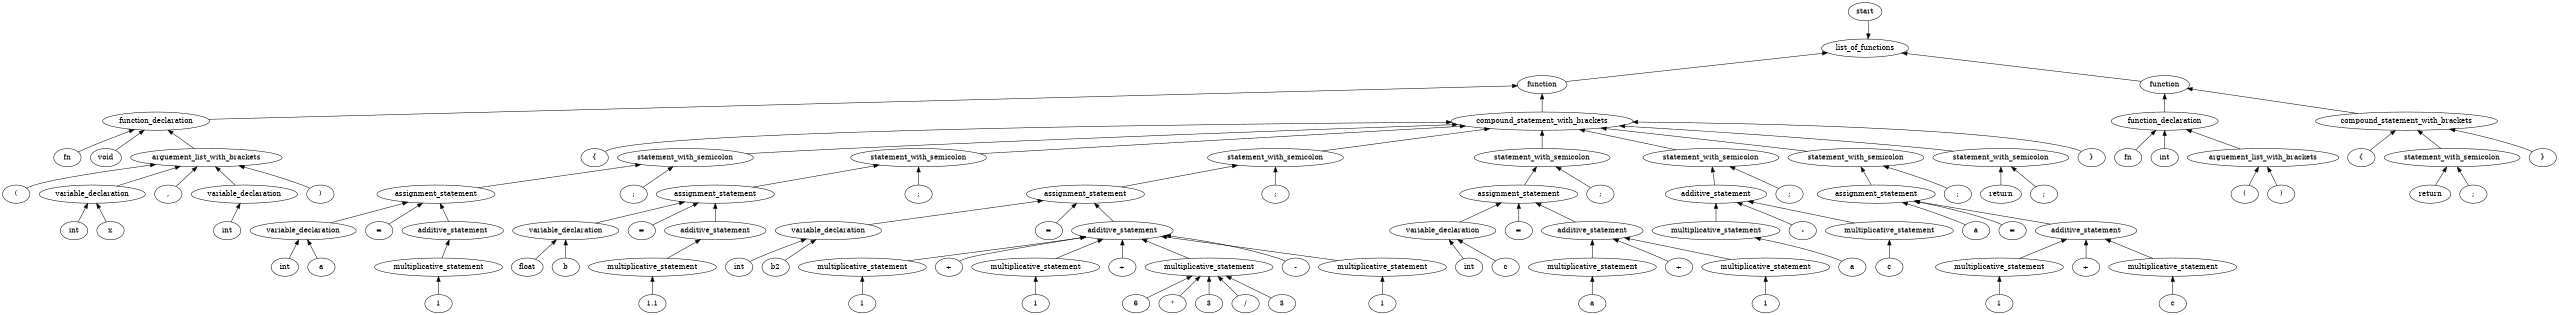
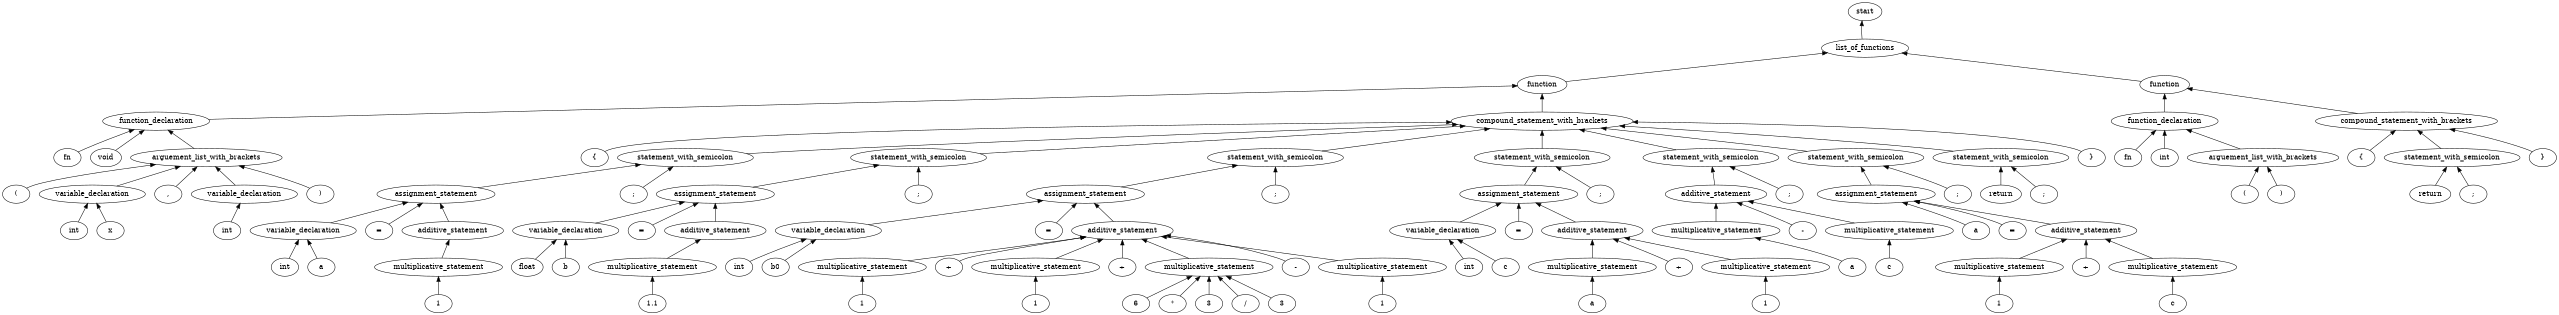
(1868, 27) -> (1862, 32)
(776, 267) -> (776, 267)
